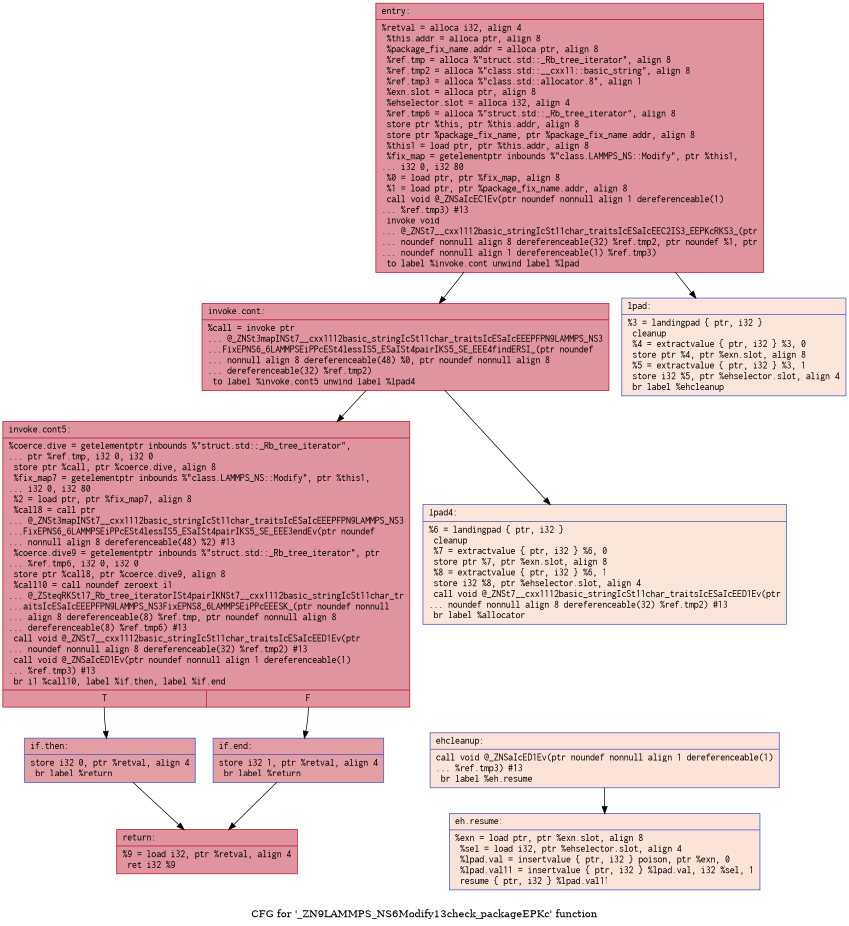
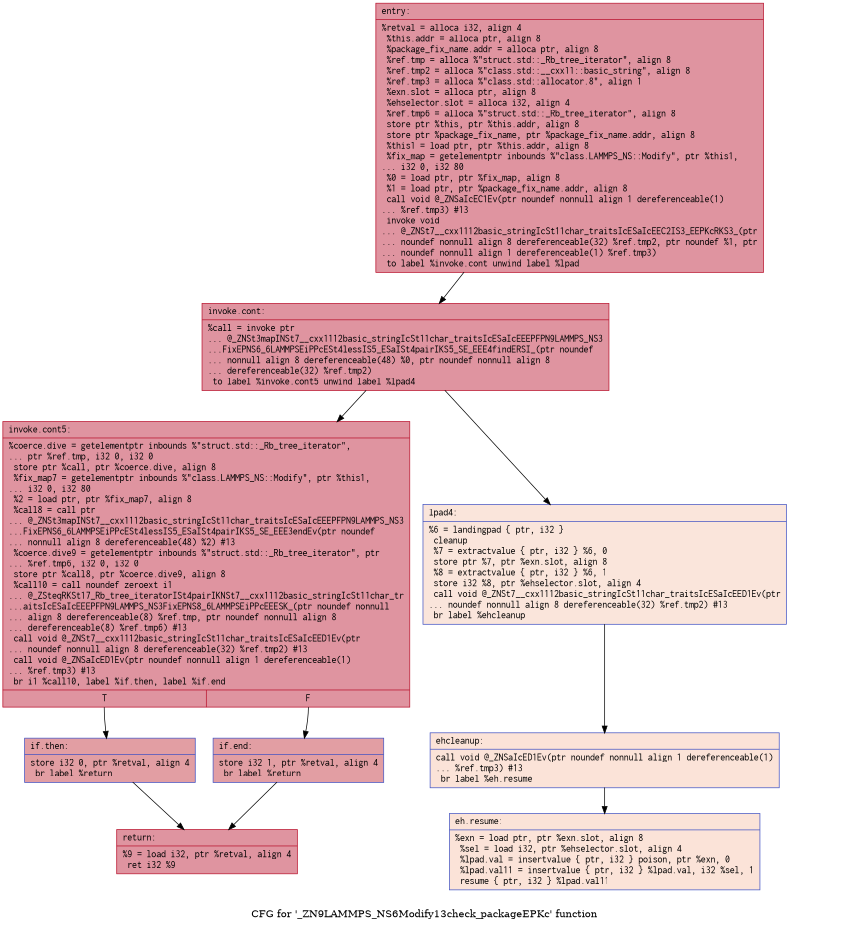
(734, 347) -> none
(477, 615) -> (477, 615)
none -> (605, 675)
